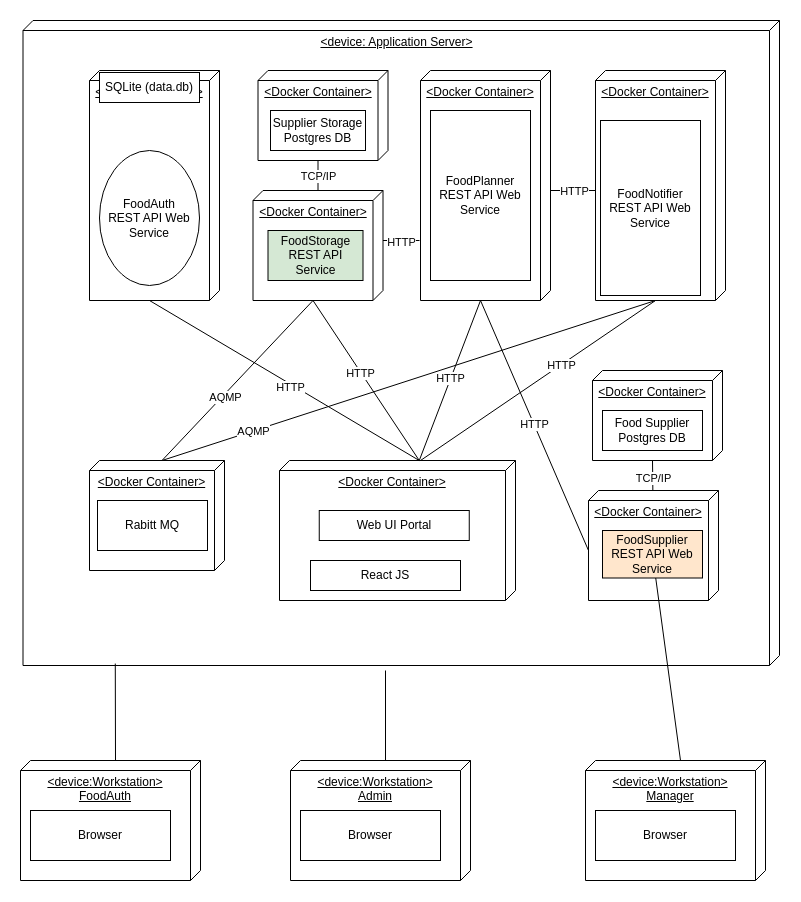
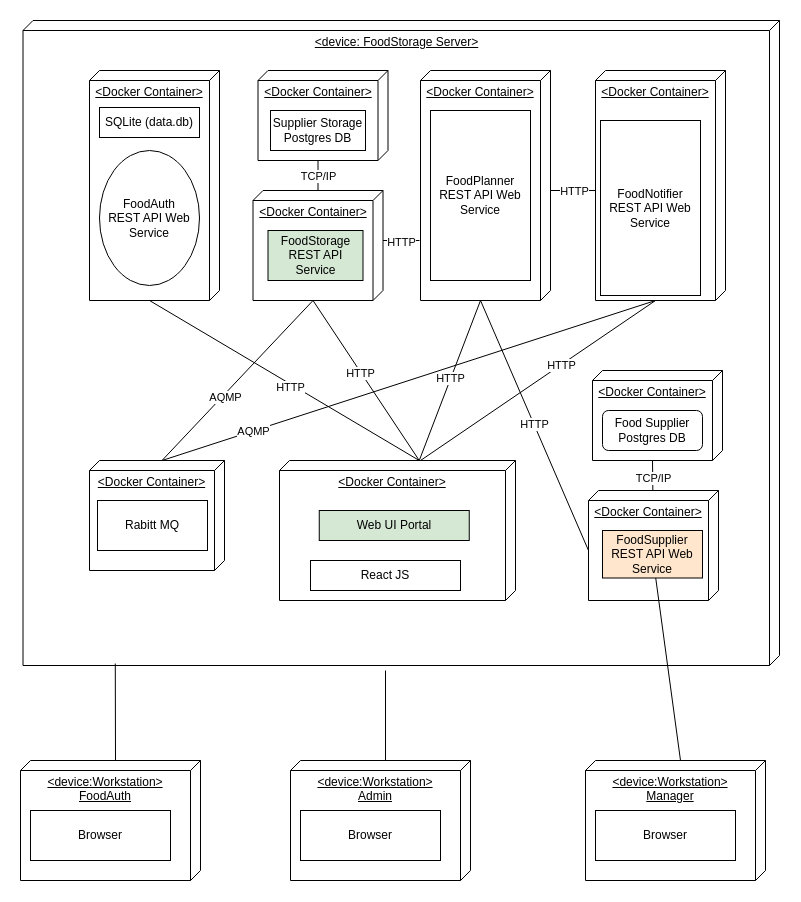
(397, 43) -> (397, 43)
(150, 88) -> (150, 123)
(653, 431) -> (653, 431)
(394, 526) -> (394, 526)
